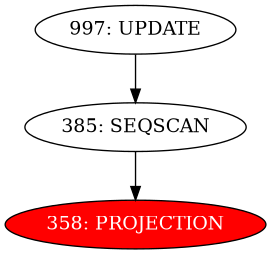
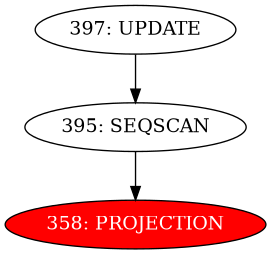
(136, 30) -> (136, 30)
(136, 127) -> (136, 127)
